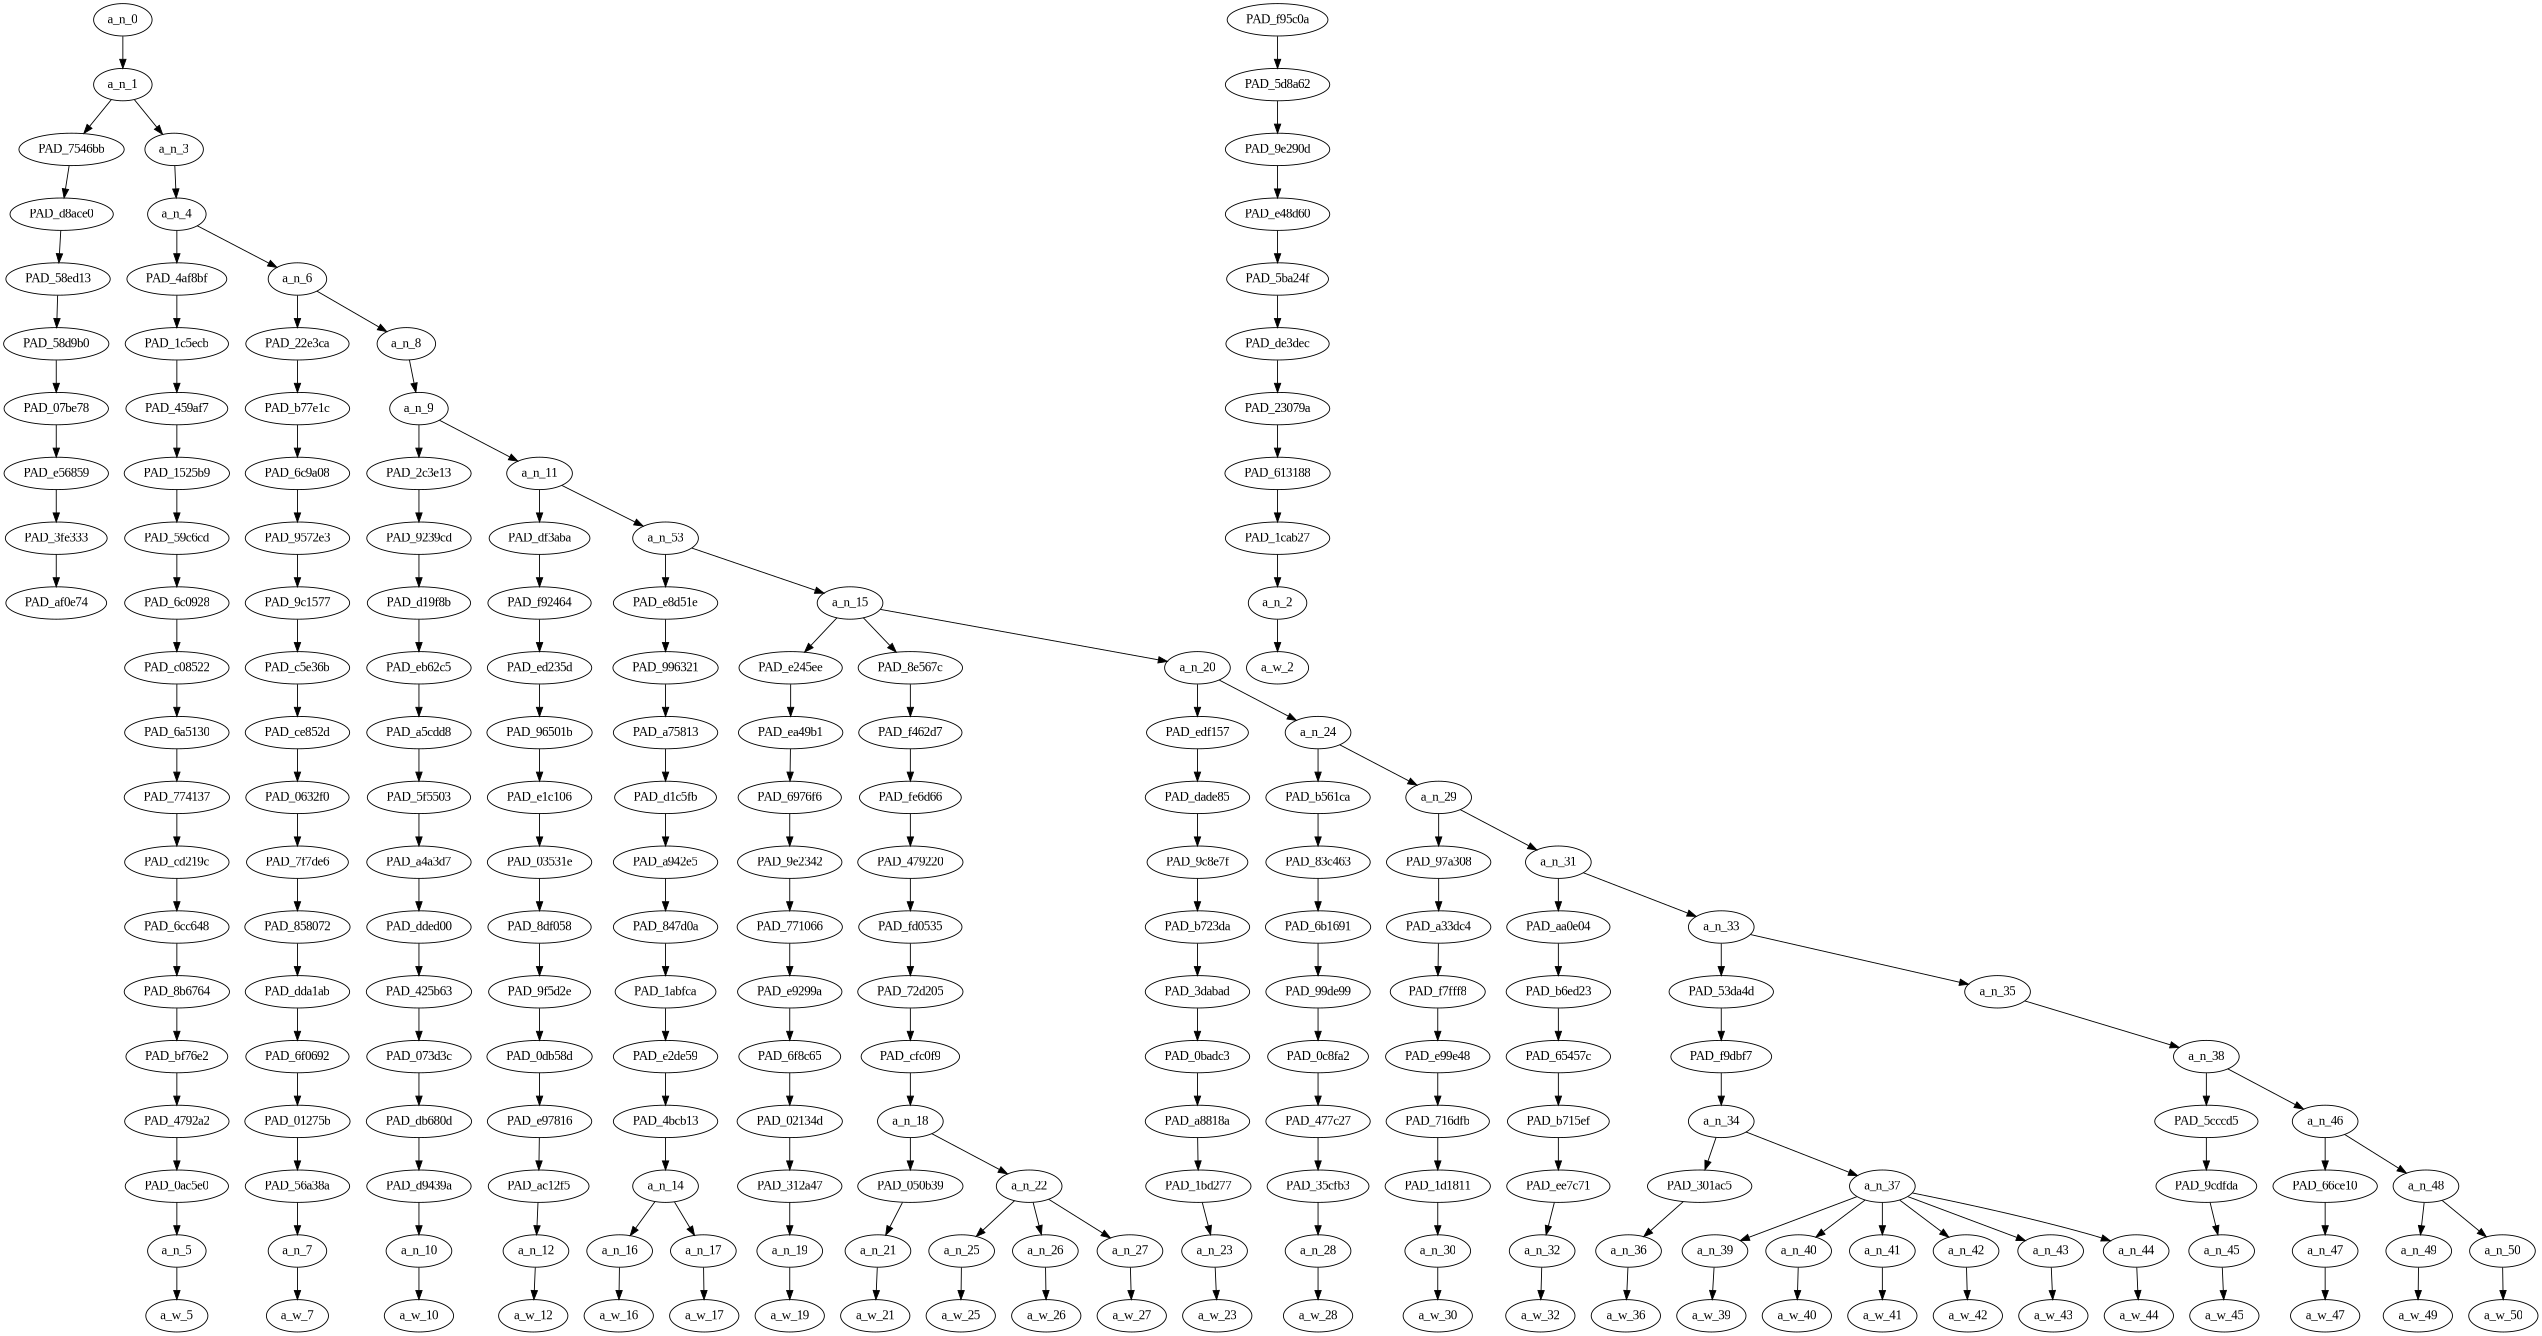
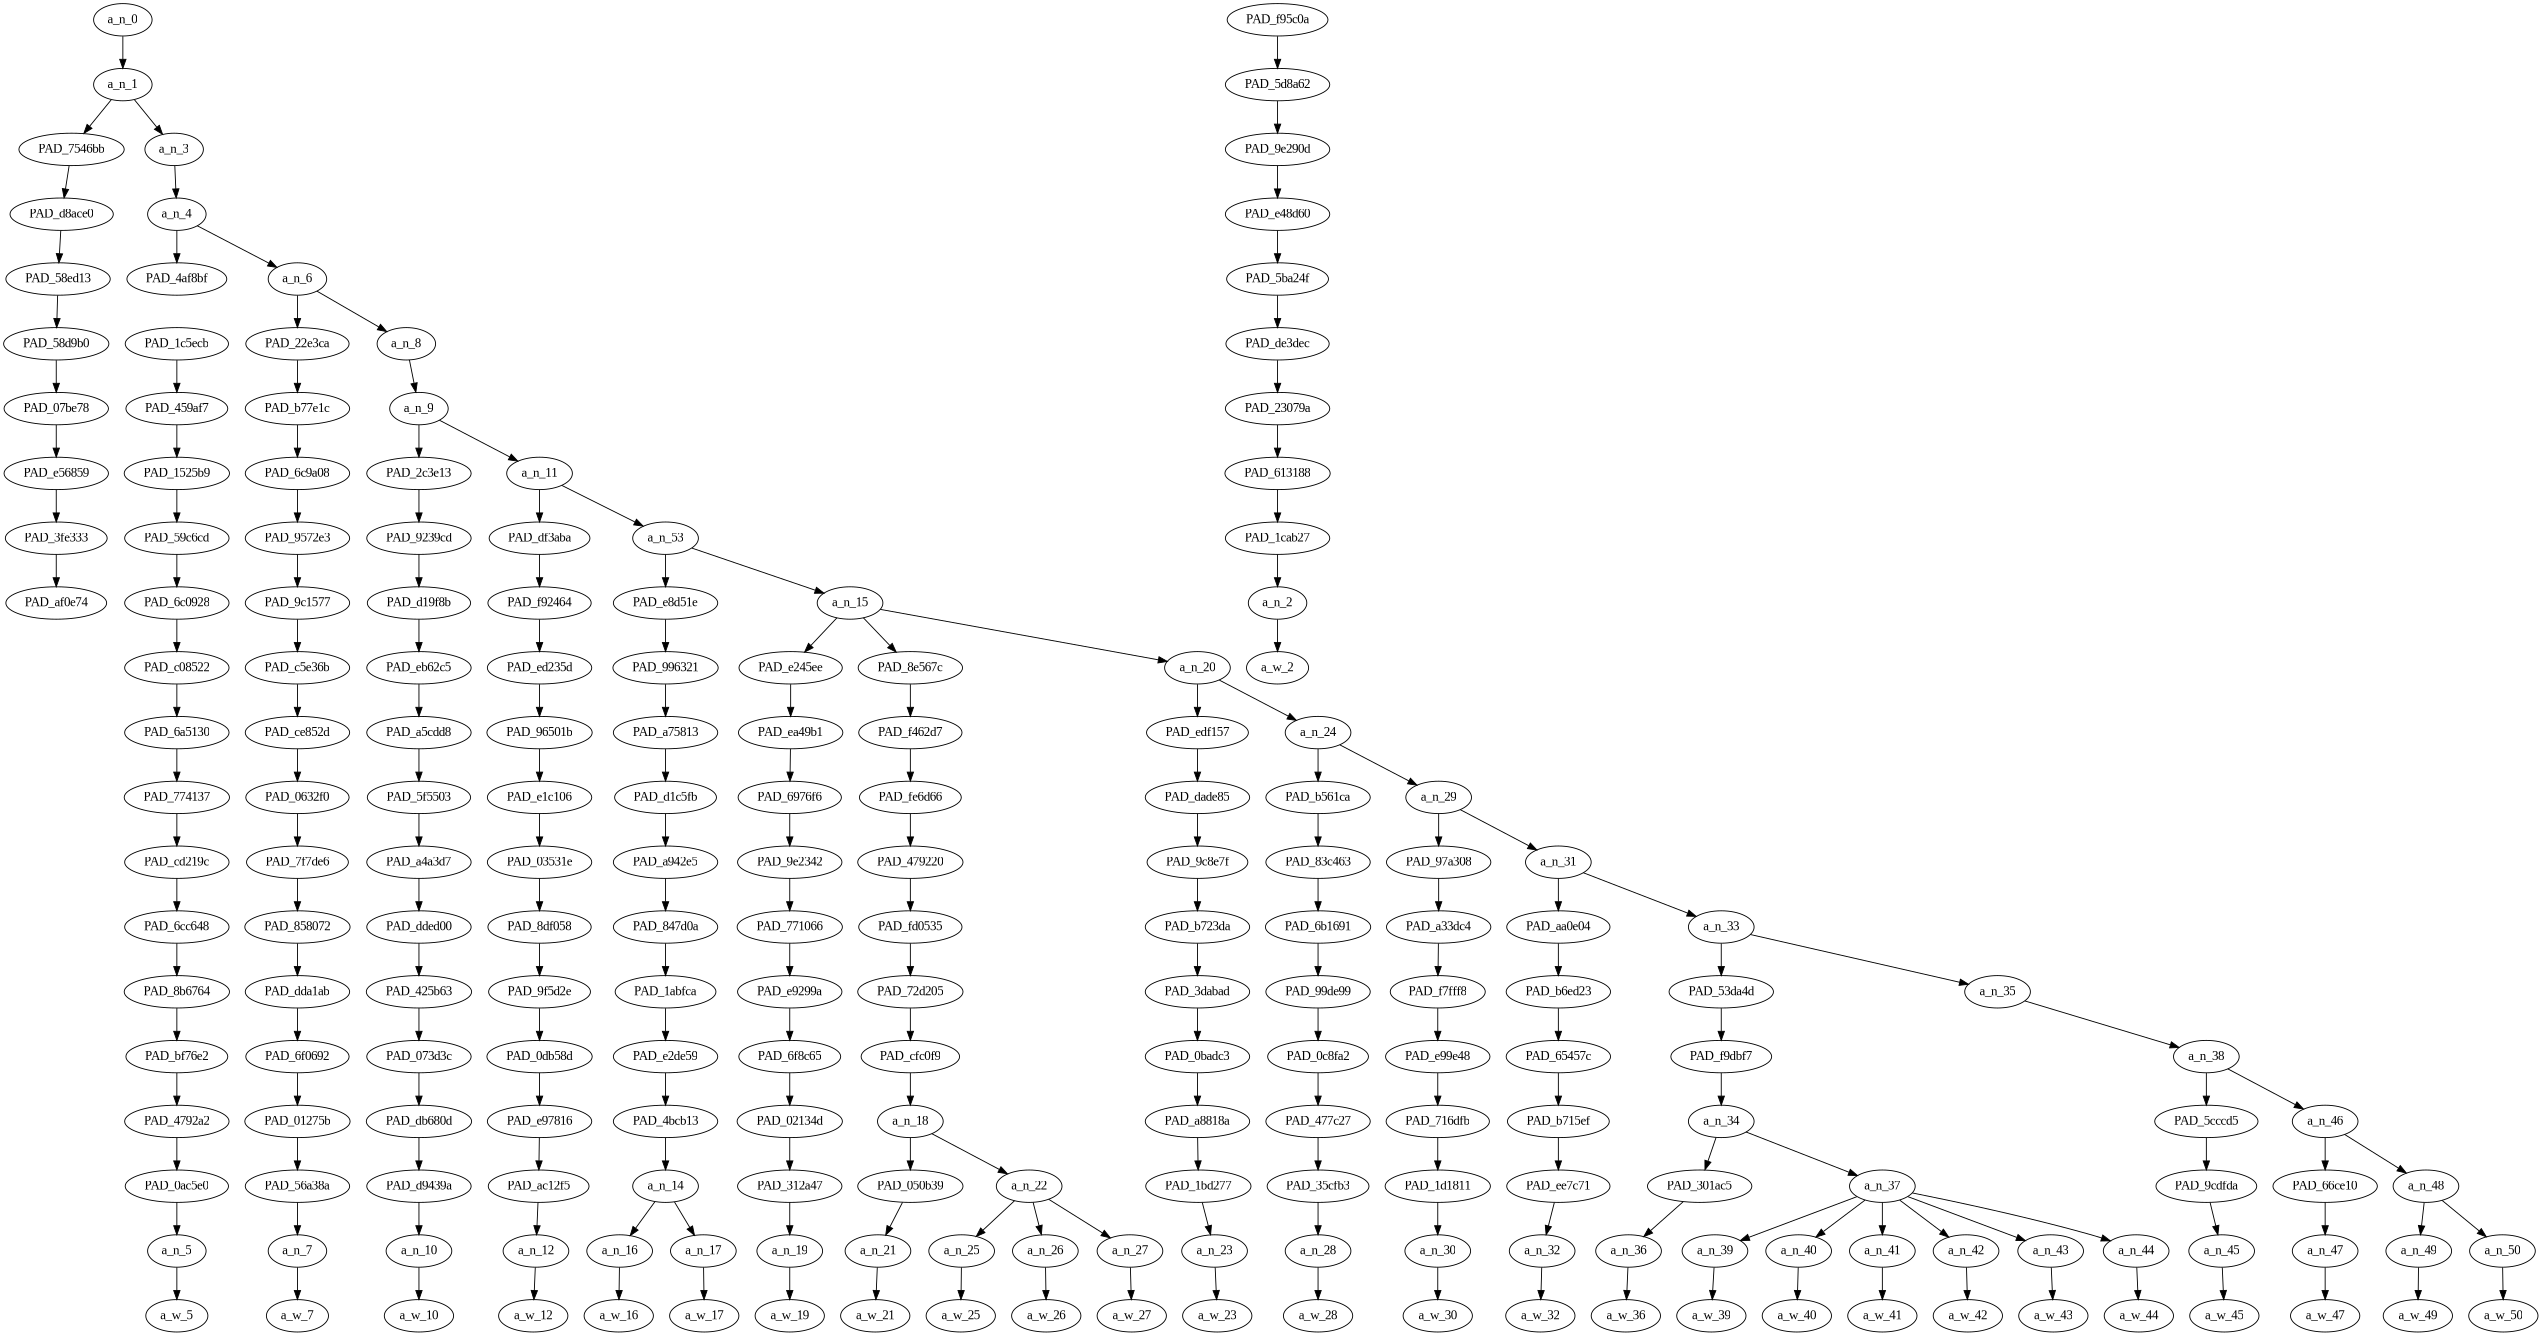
(177, 307) -> none
